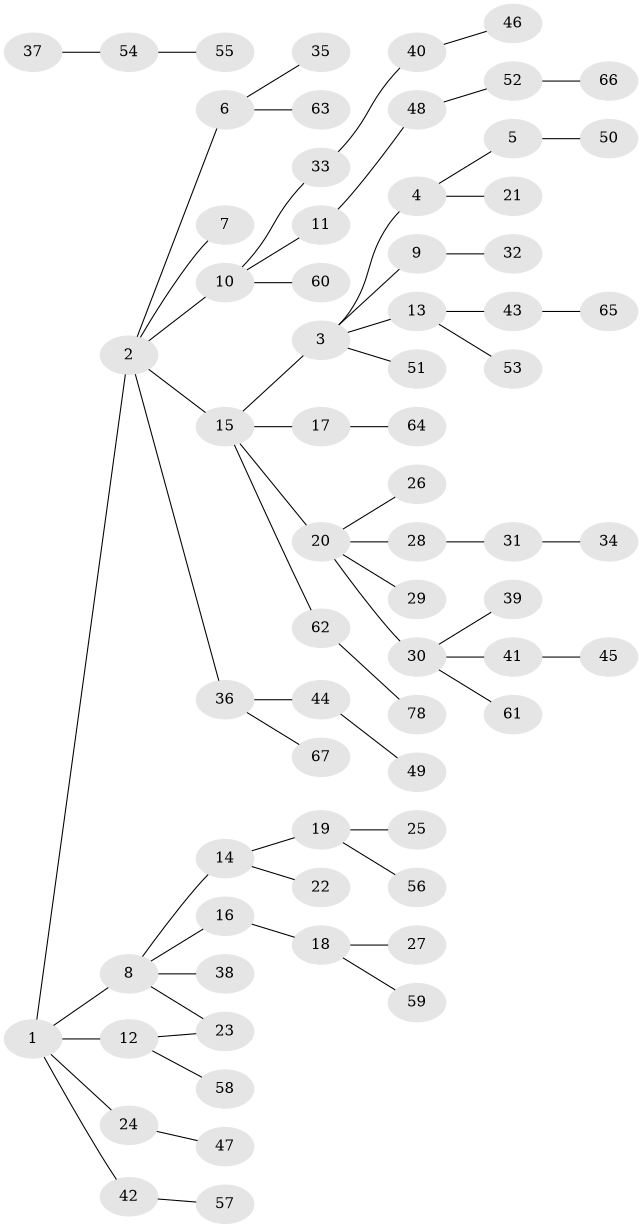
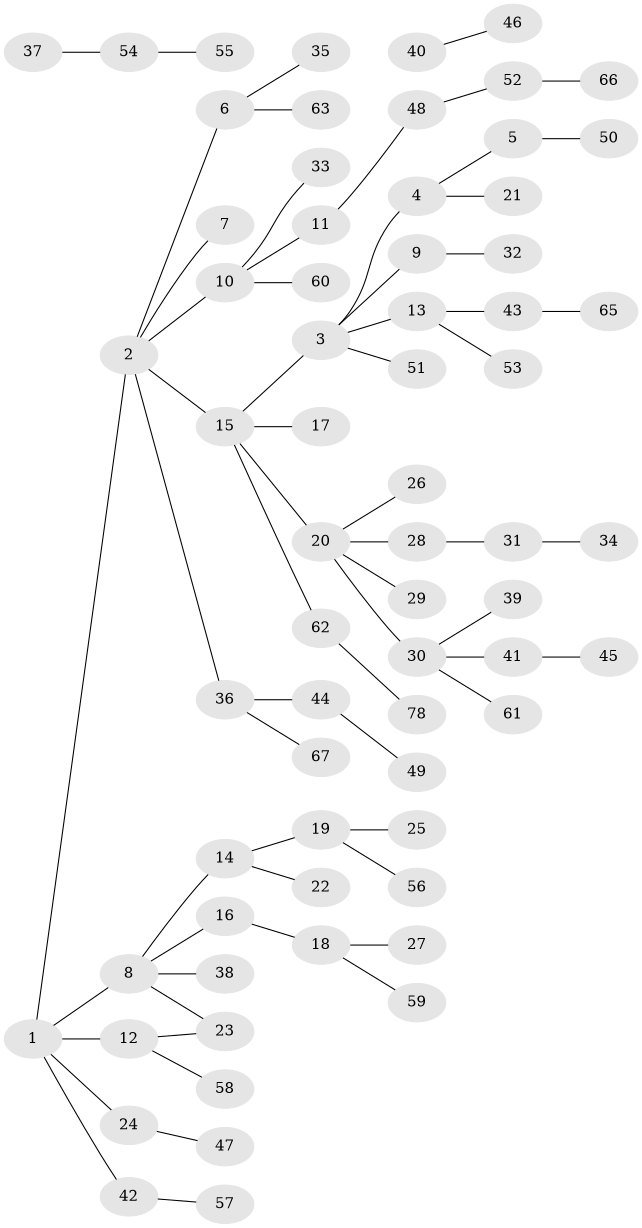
(369, 110) -> none
(417, 427) -> none
